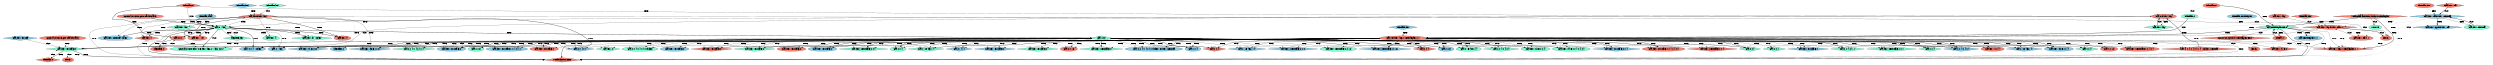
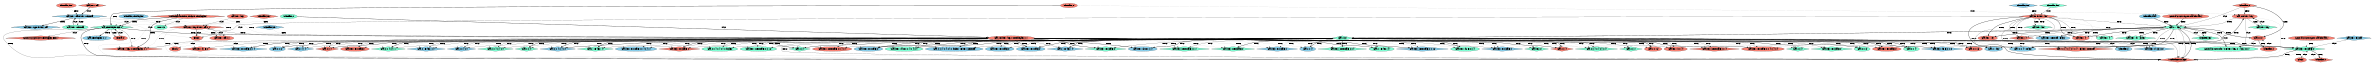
(1358, 41) -> none
(1293, 49) -> none
